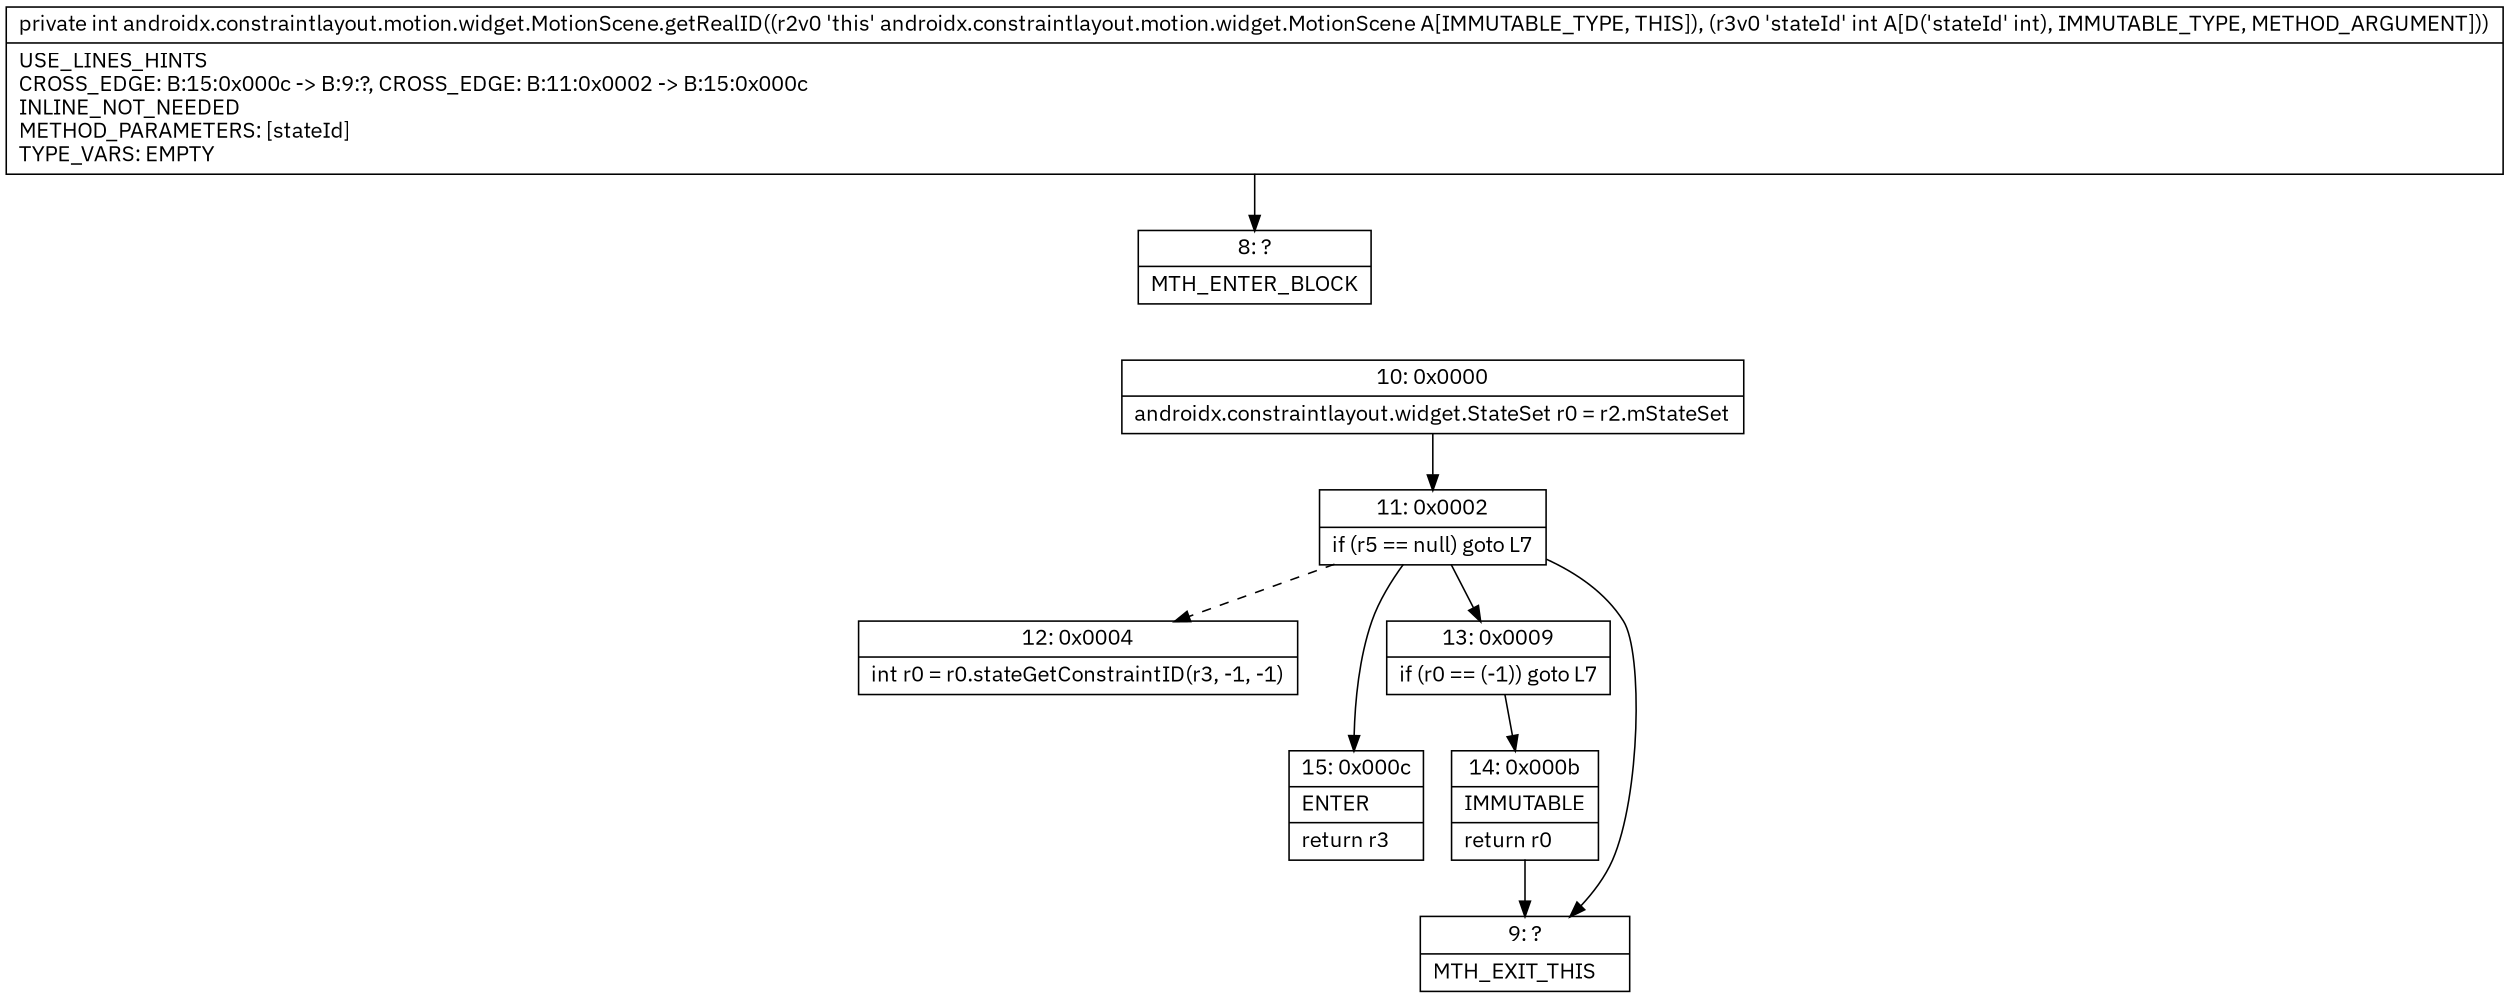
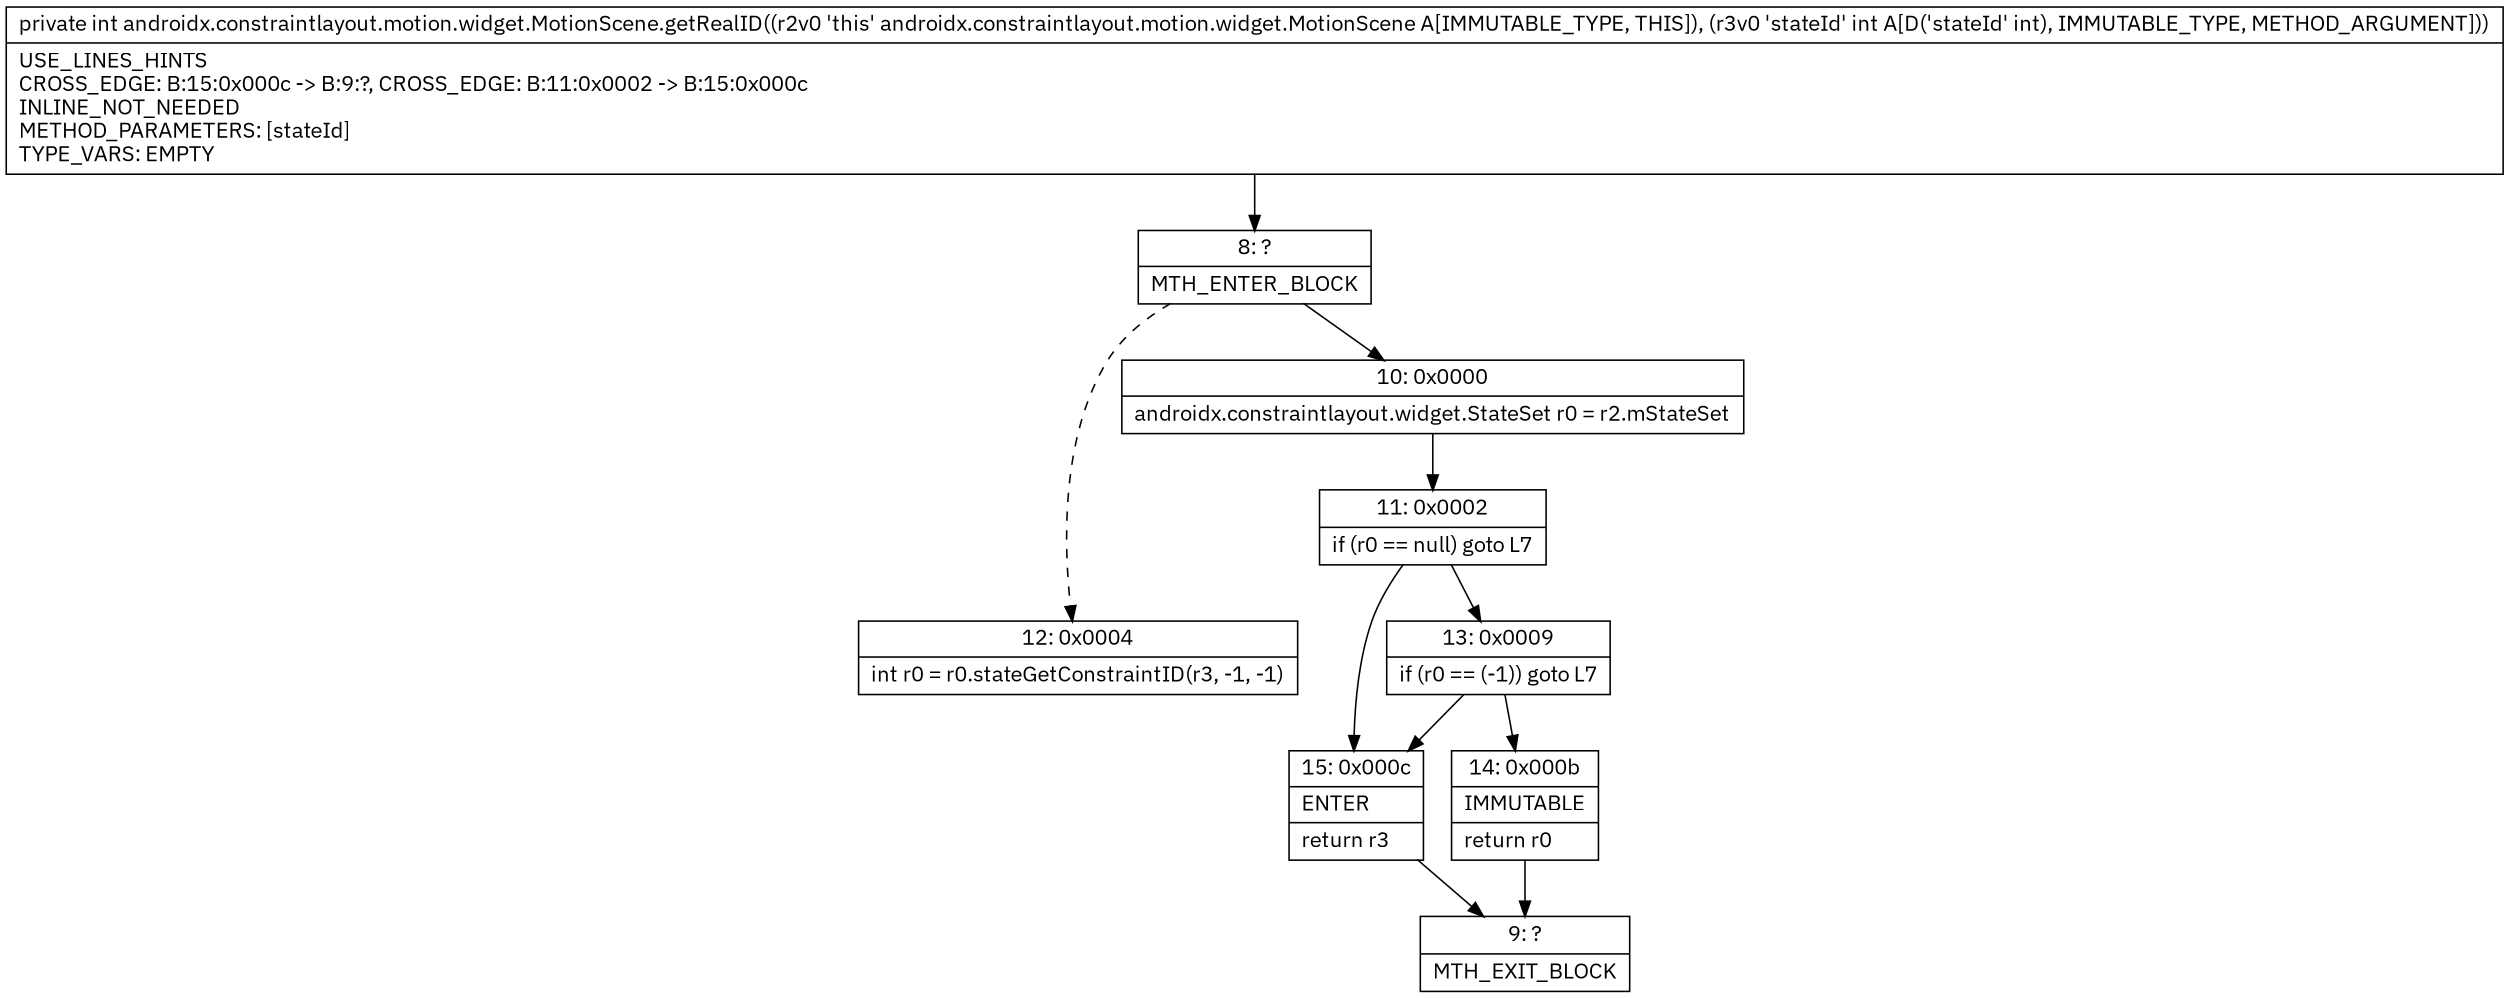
none -> (1337, 328)
(1433, 545) -> (1433, 545)
(1262, 590) -> (1077, 438)
none -> (1442, 717)
(1636, 719) -> (1444, 883)
(1515, 972) -> (1525, 972)
